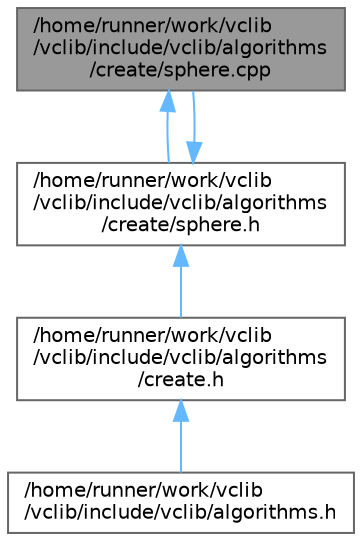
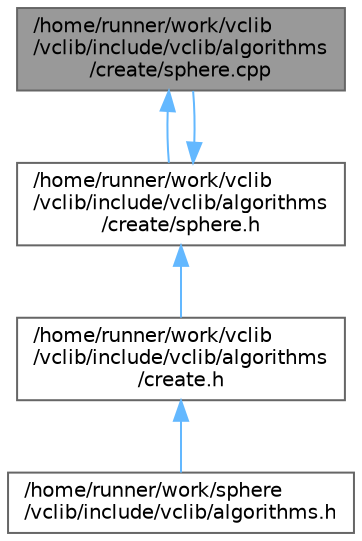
(181, 503) -> (181, 503)
